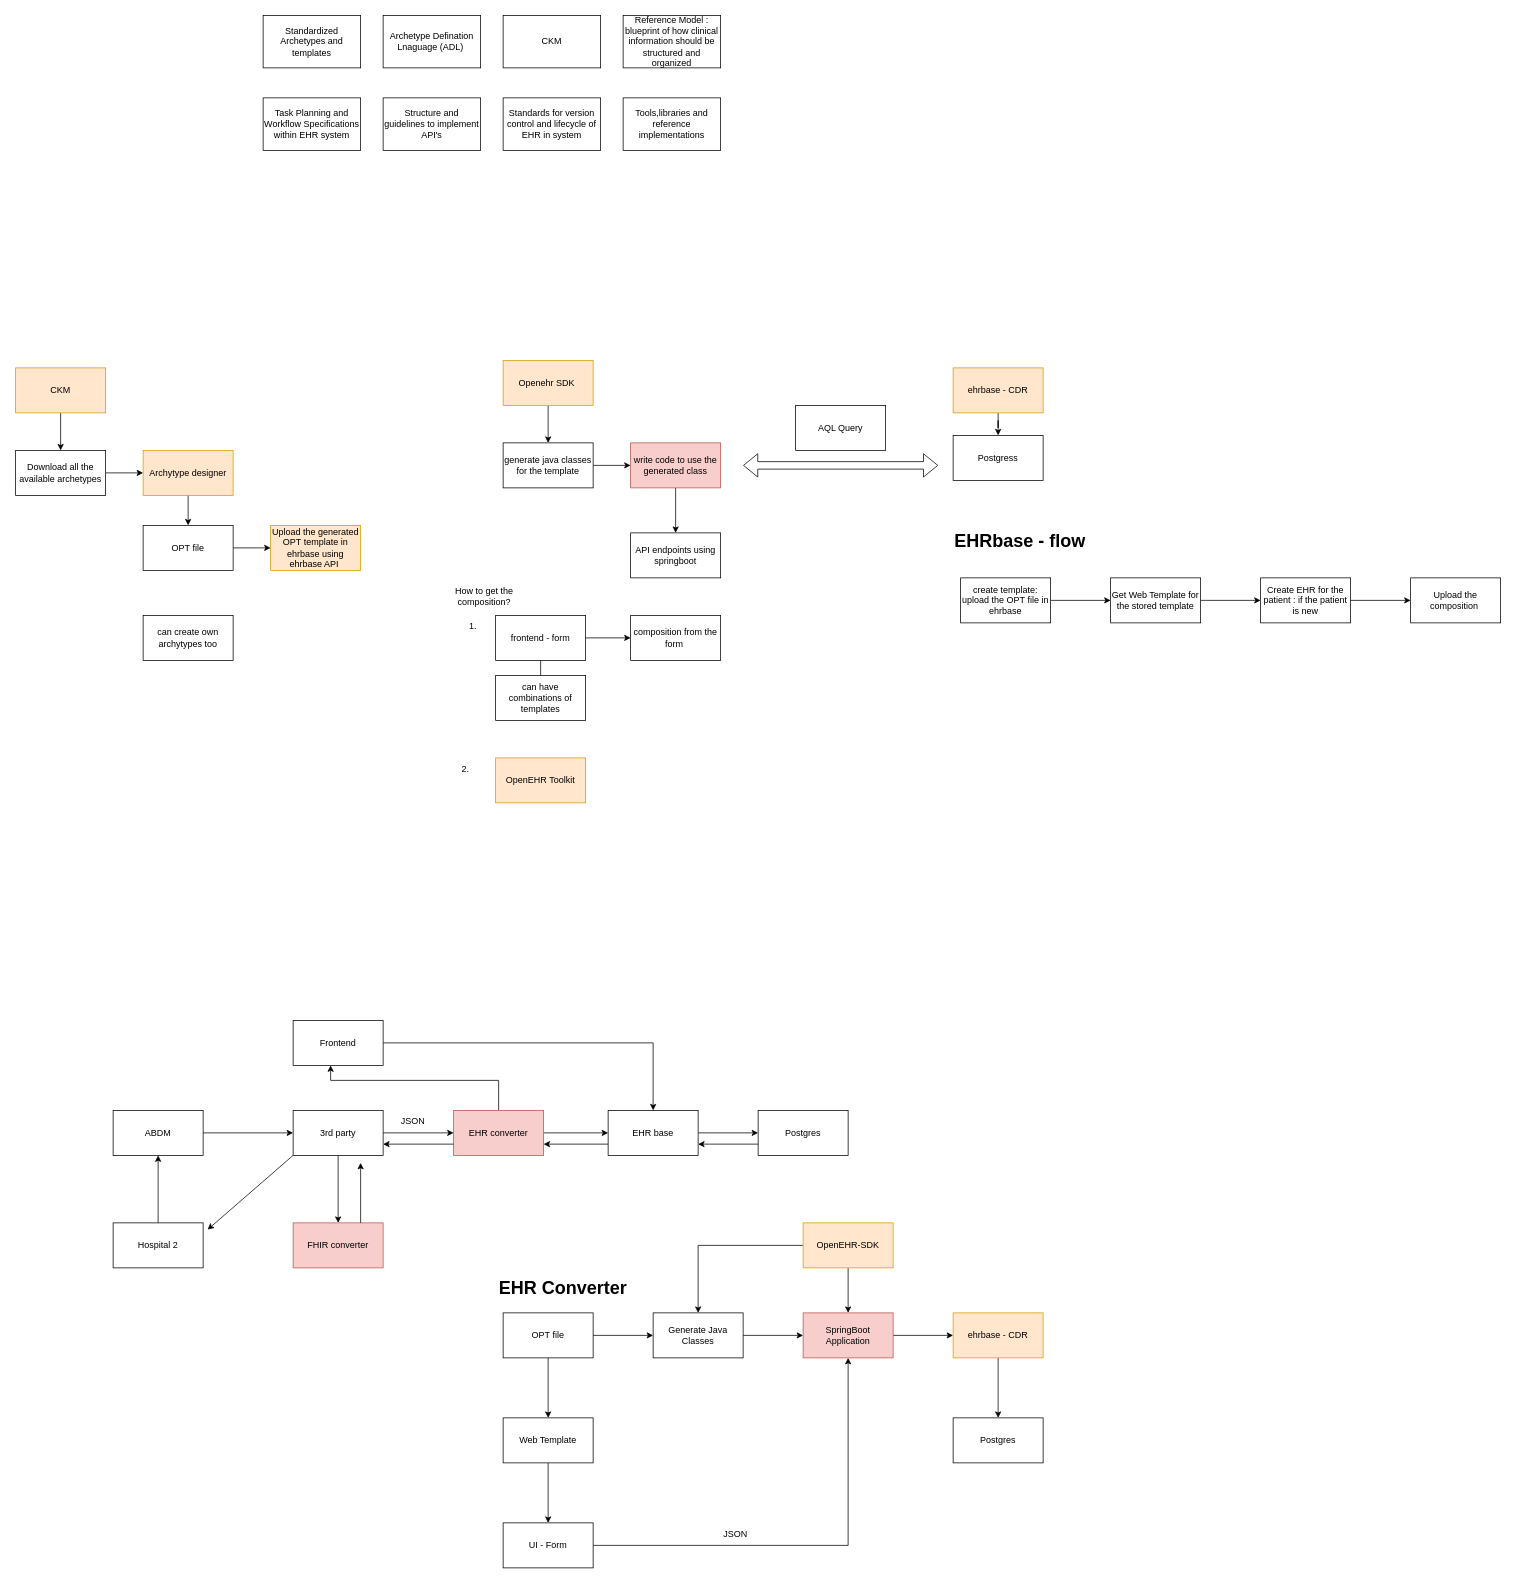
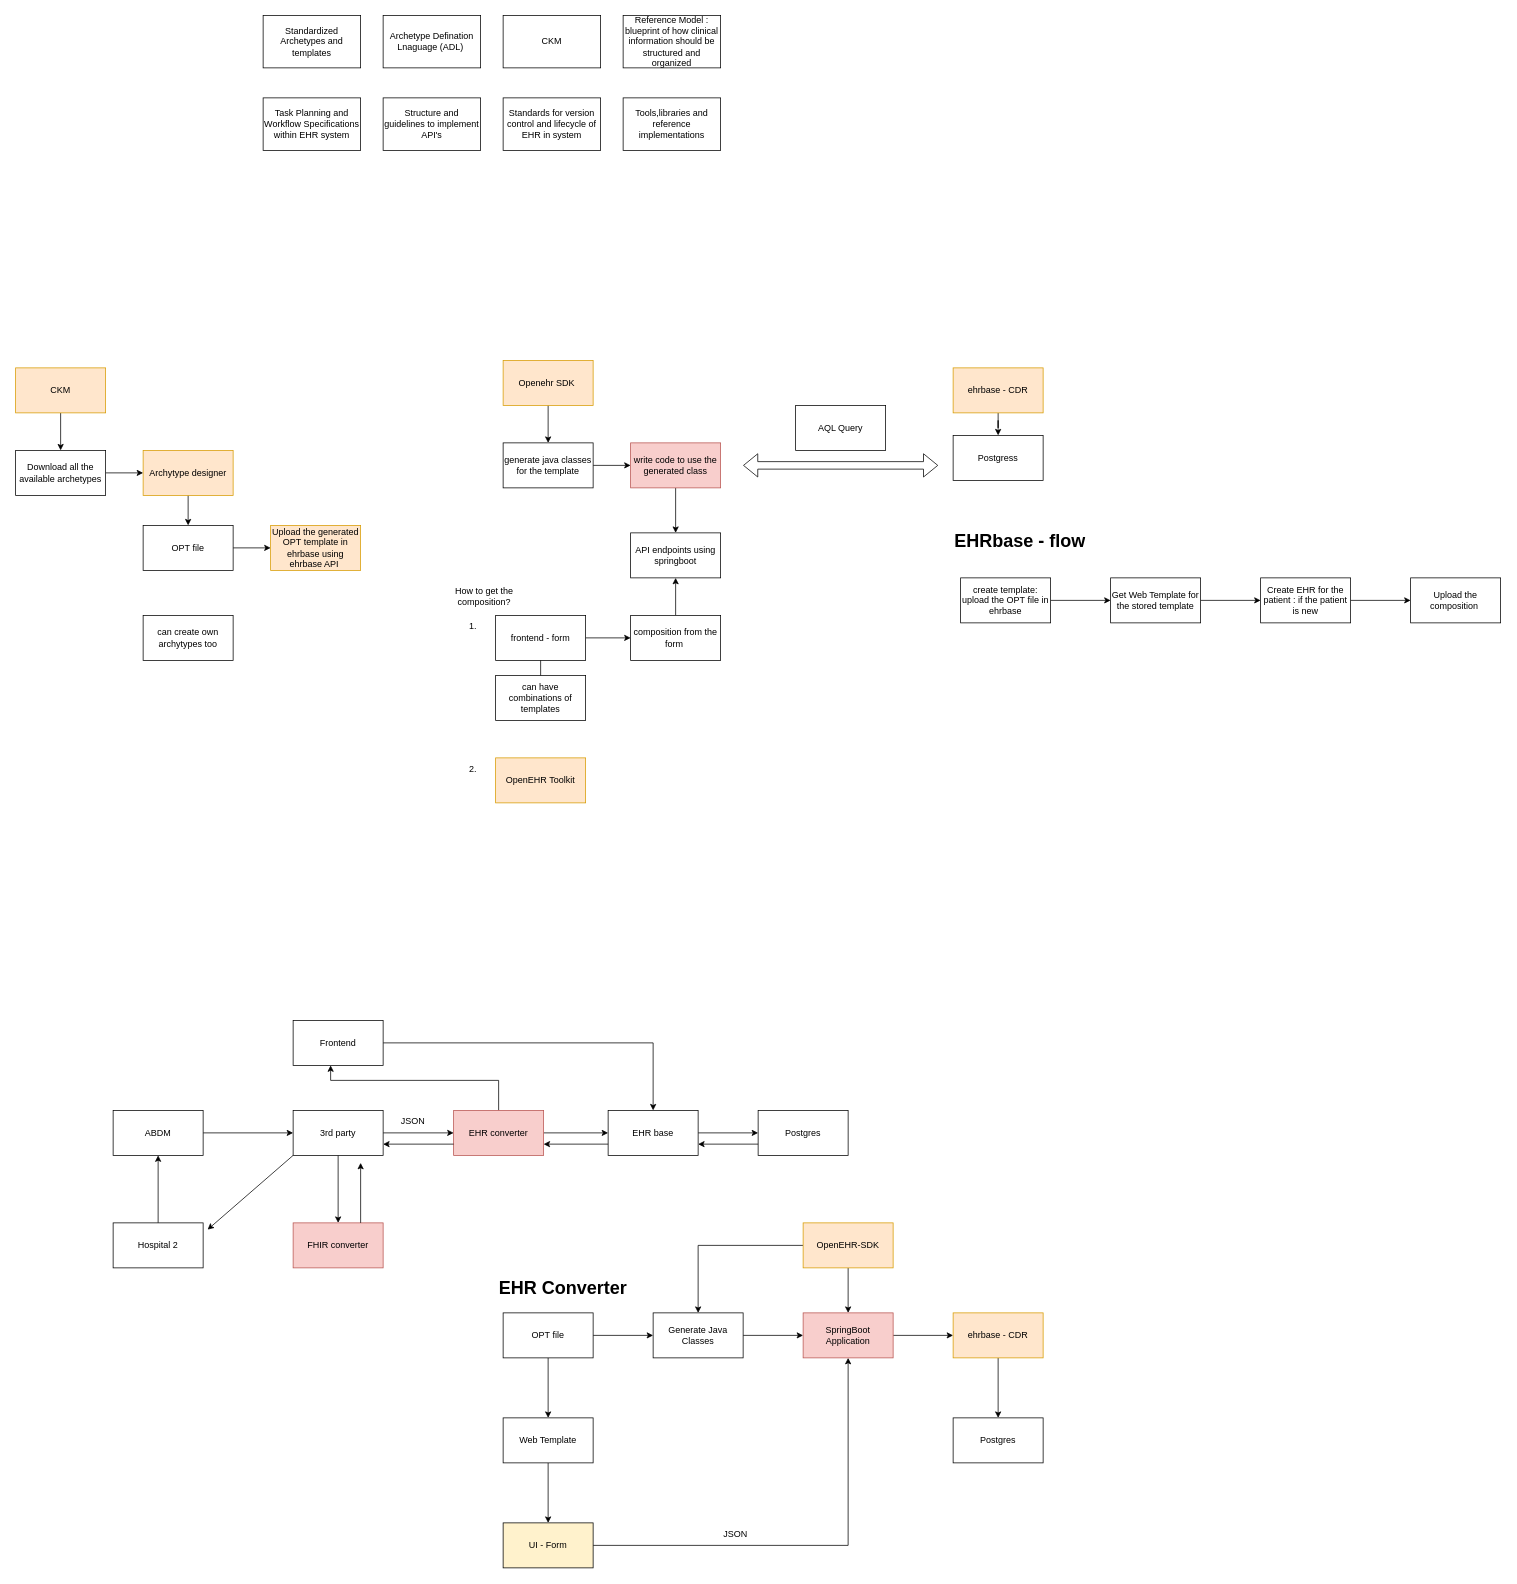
none -> (675, 599)
(465, 769) -> (473, 769)
(548, 1545) -> (548, 1545)
